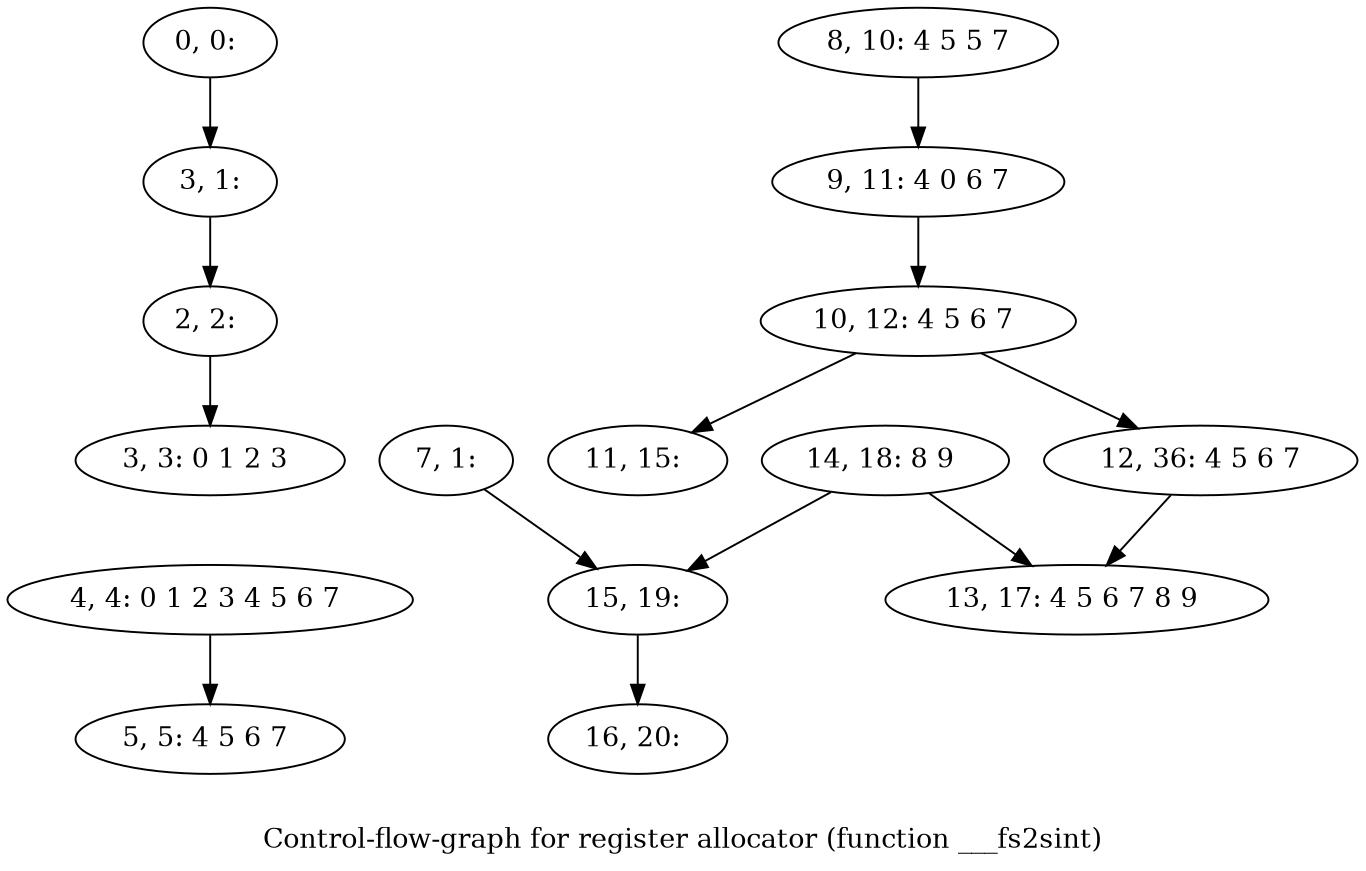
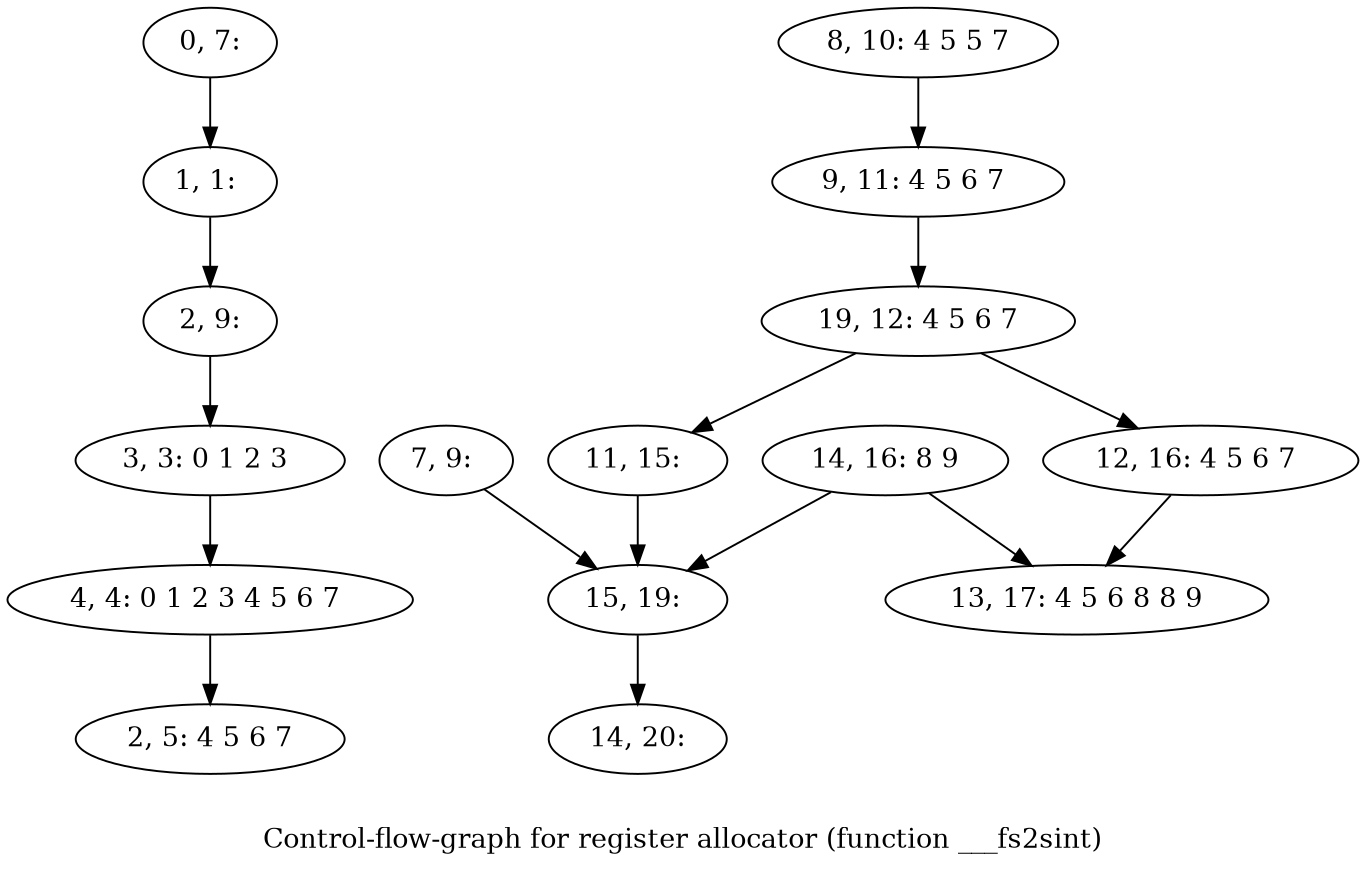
(210, 43) -> (210, 43)
(210, 182) -> (210, 182)
(918, 182) -> (918, 182)
(210, 321) -> (210, 321)
(918, 321) -> (918, 321)
(446, 460) -> (446, 460)
(885, 460) -> (885, 460)
(1201, 460) -> (1201, 460)
none -> (210, 521)
none -> (638, 521)
(1077, 600) -> (1077, 600)
(210, 739) -> (210, 739)
(638, 739) -> (638, 739)
